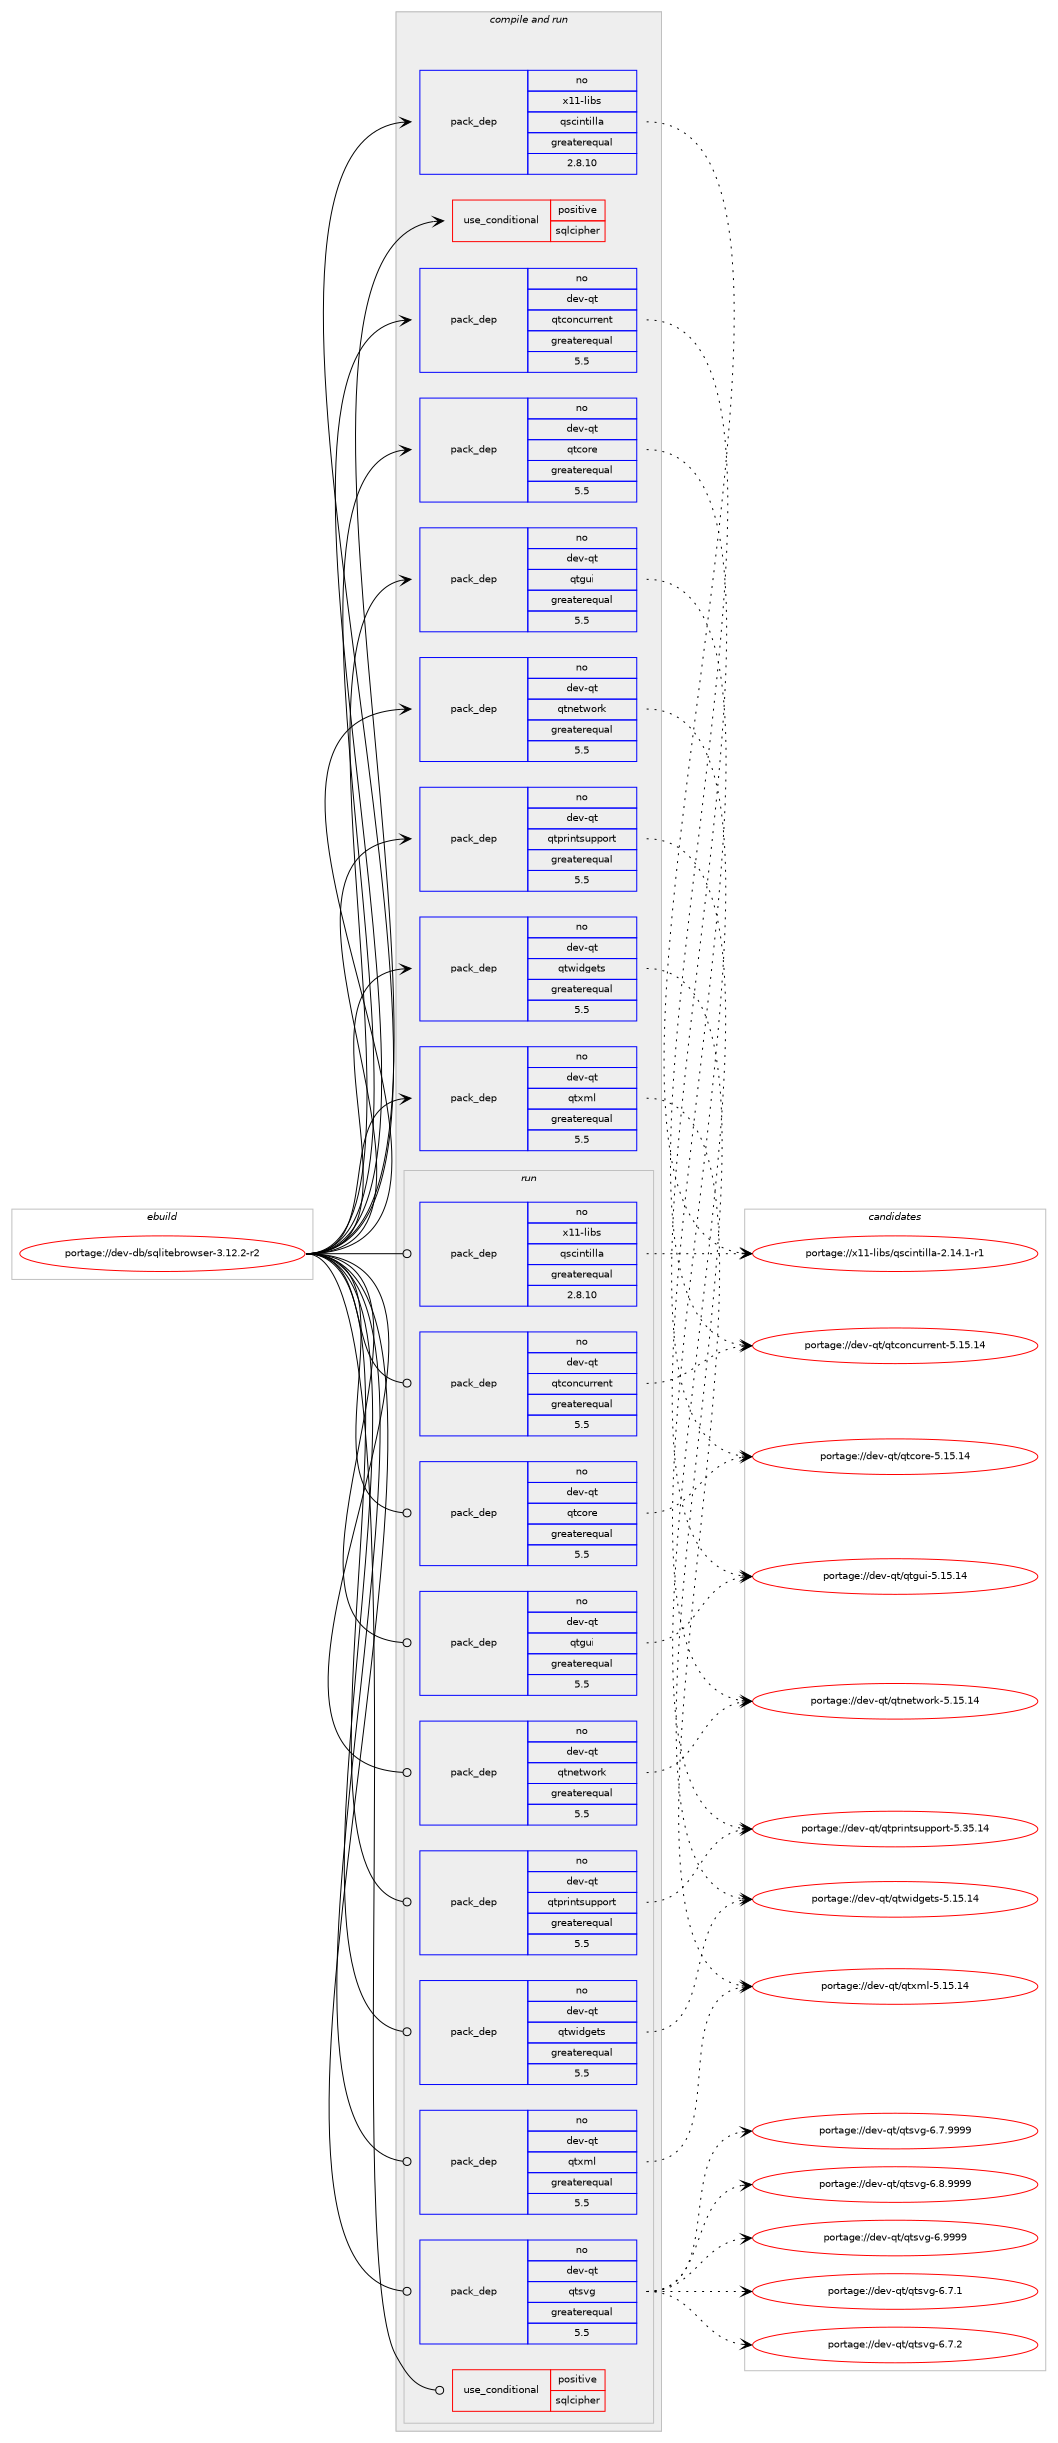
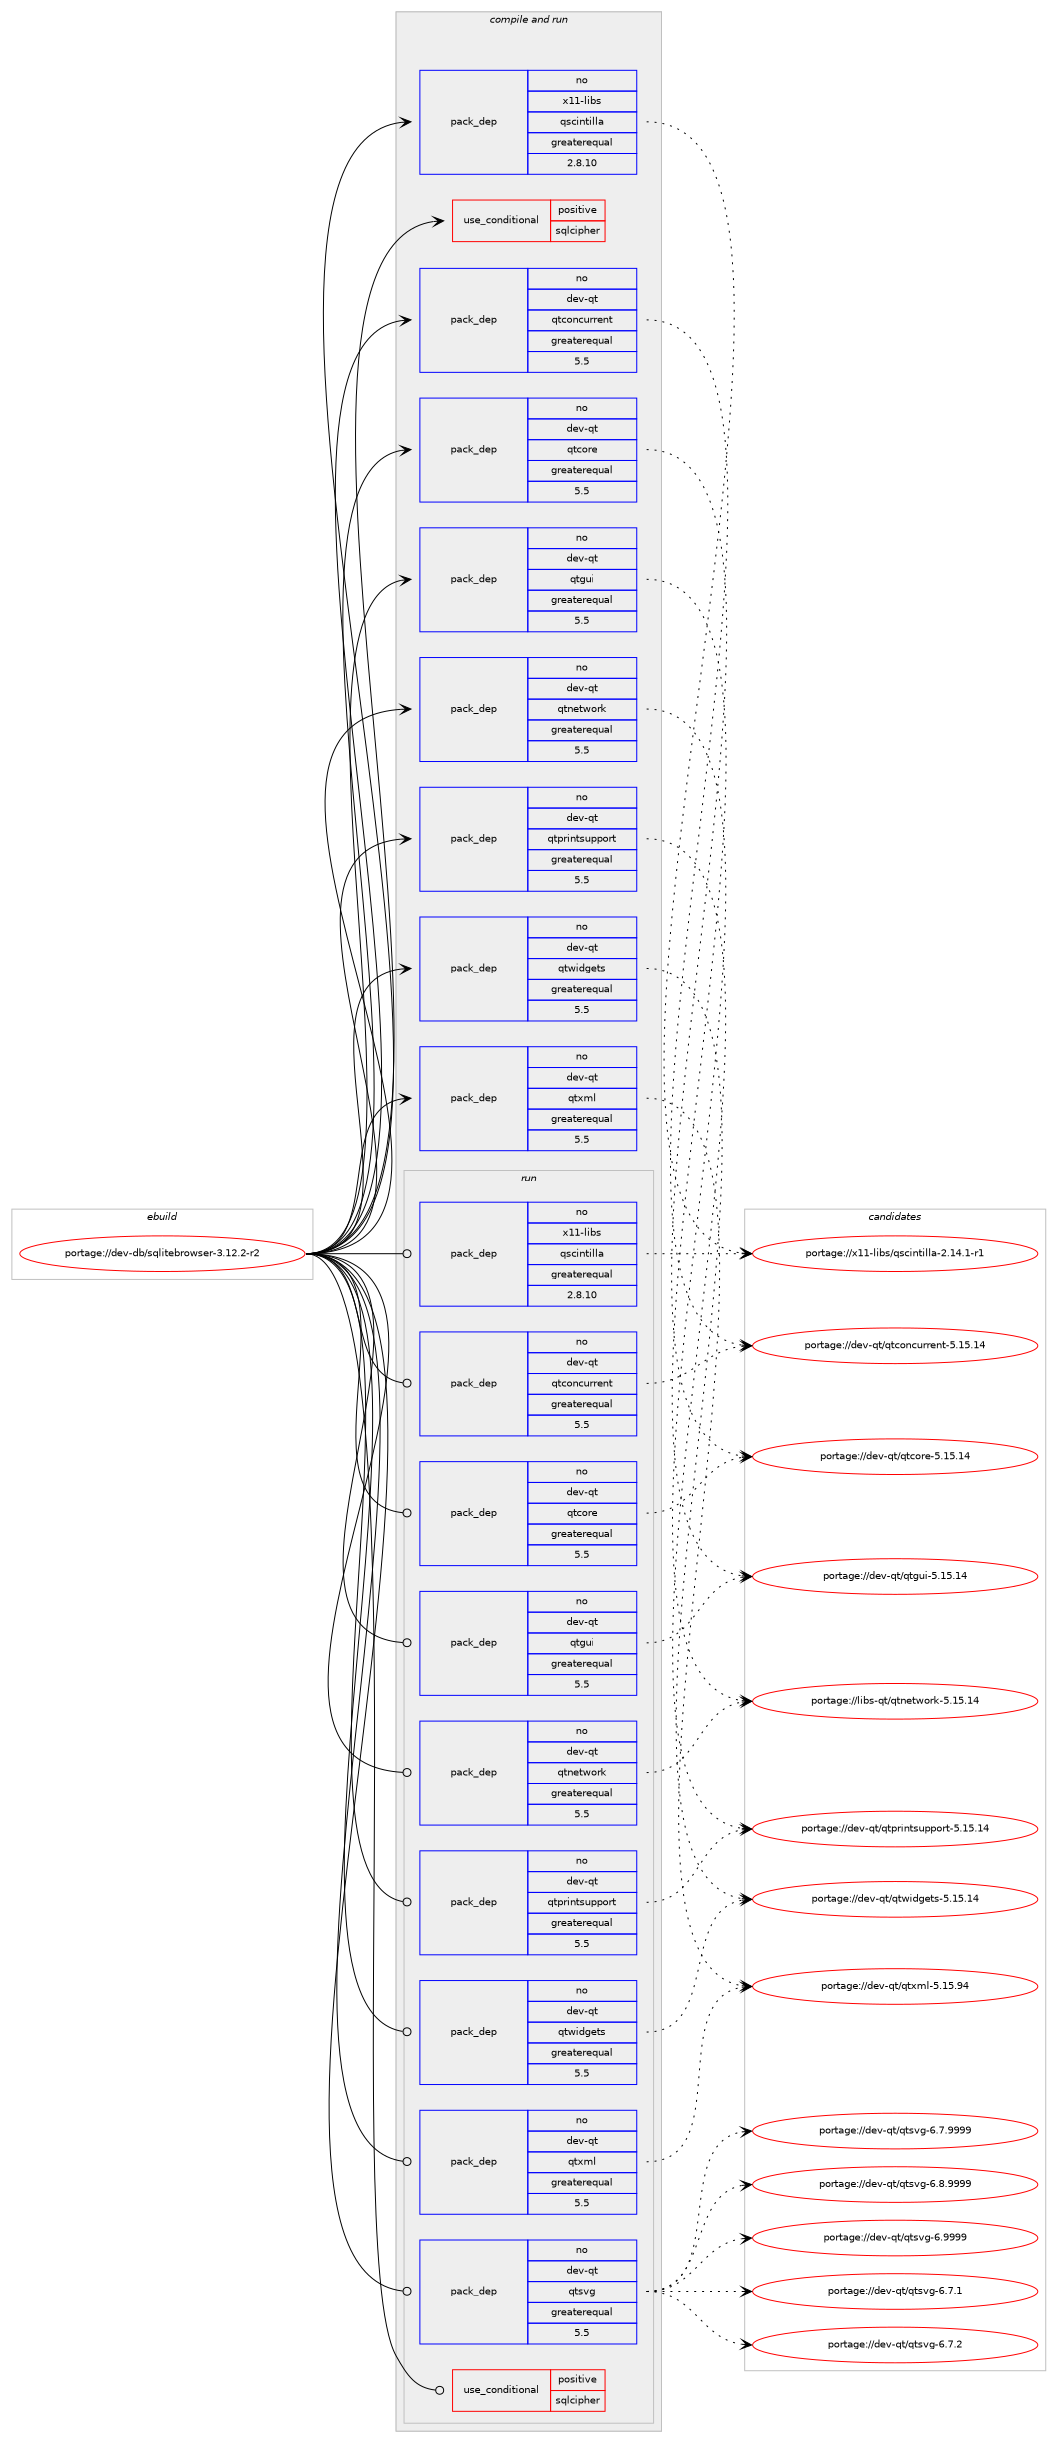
(895, 1701) -> (895, 1701)
(895, 1829) -> (895, 1829)
(895, 1986) -> (895, 1986)
